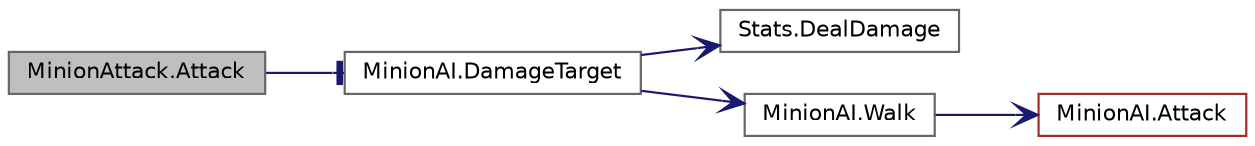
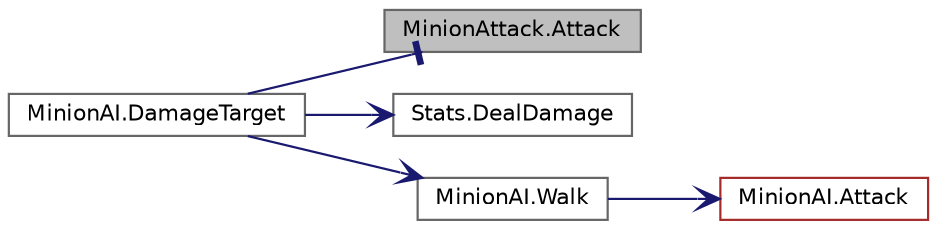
(299, 73) -> (330, 74)
